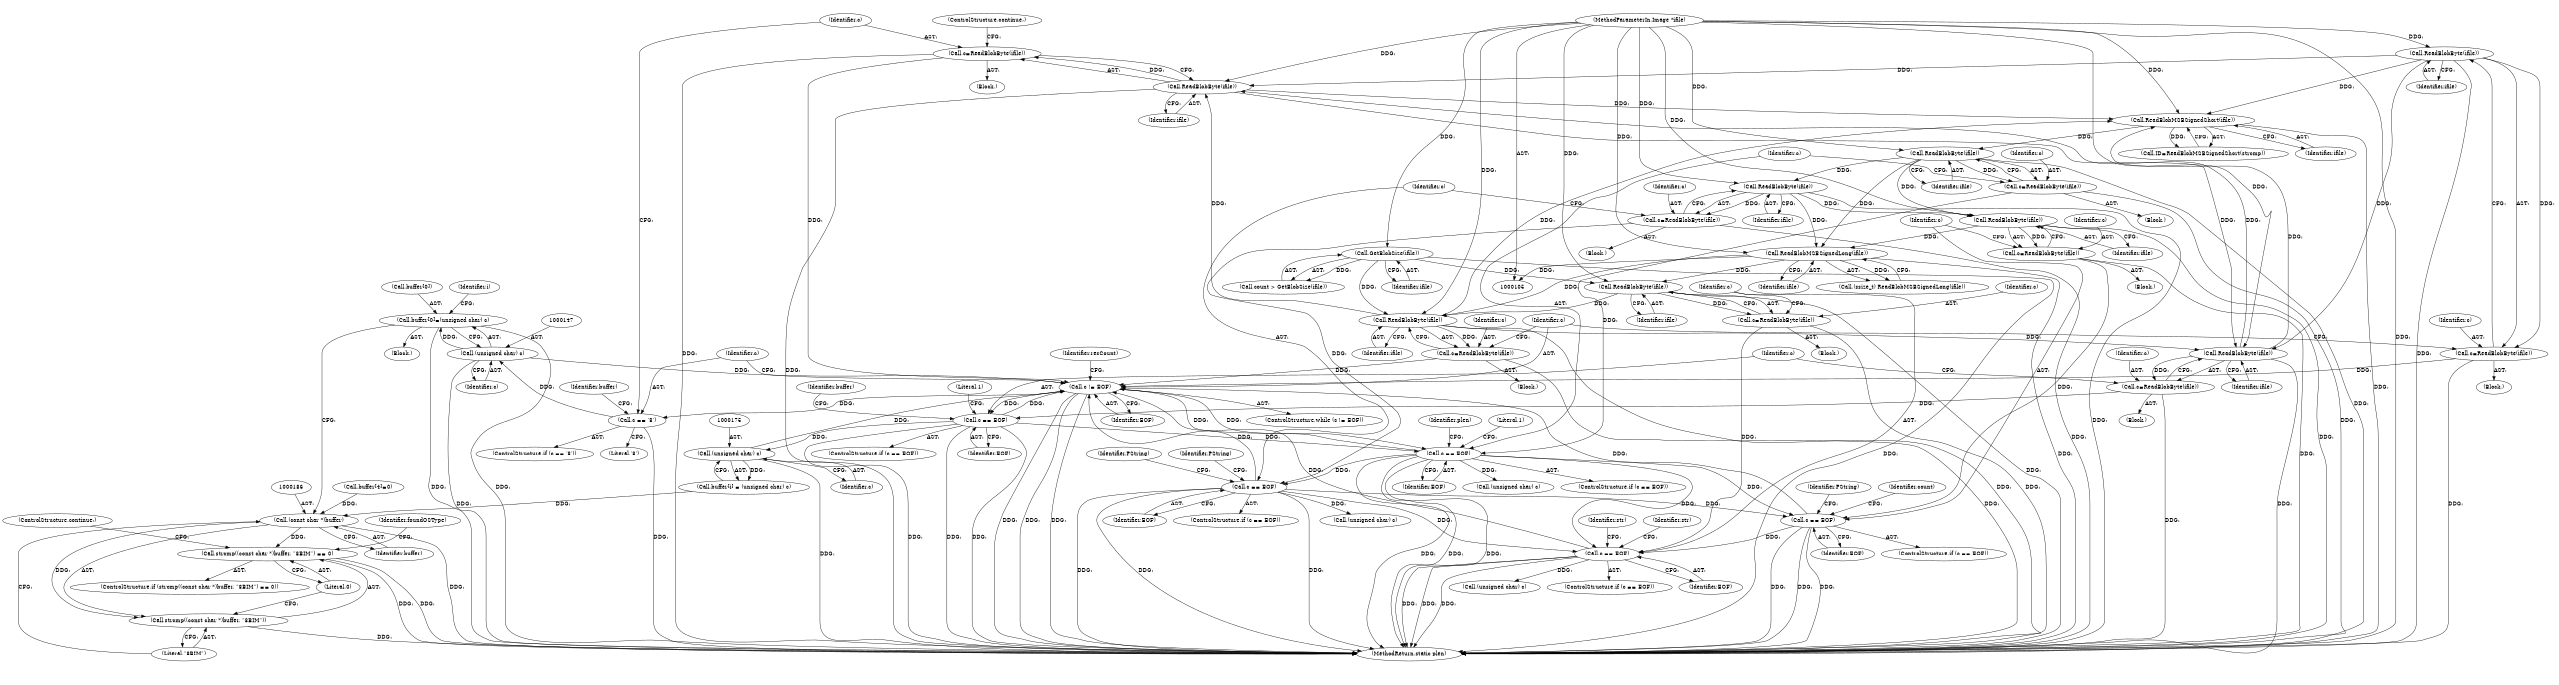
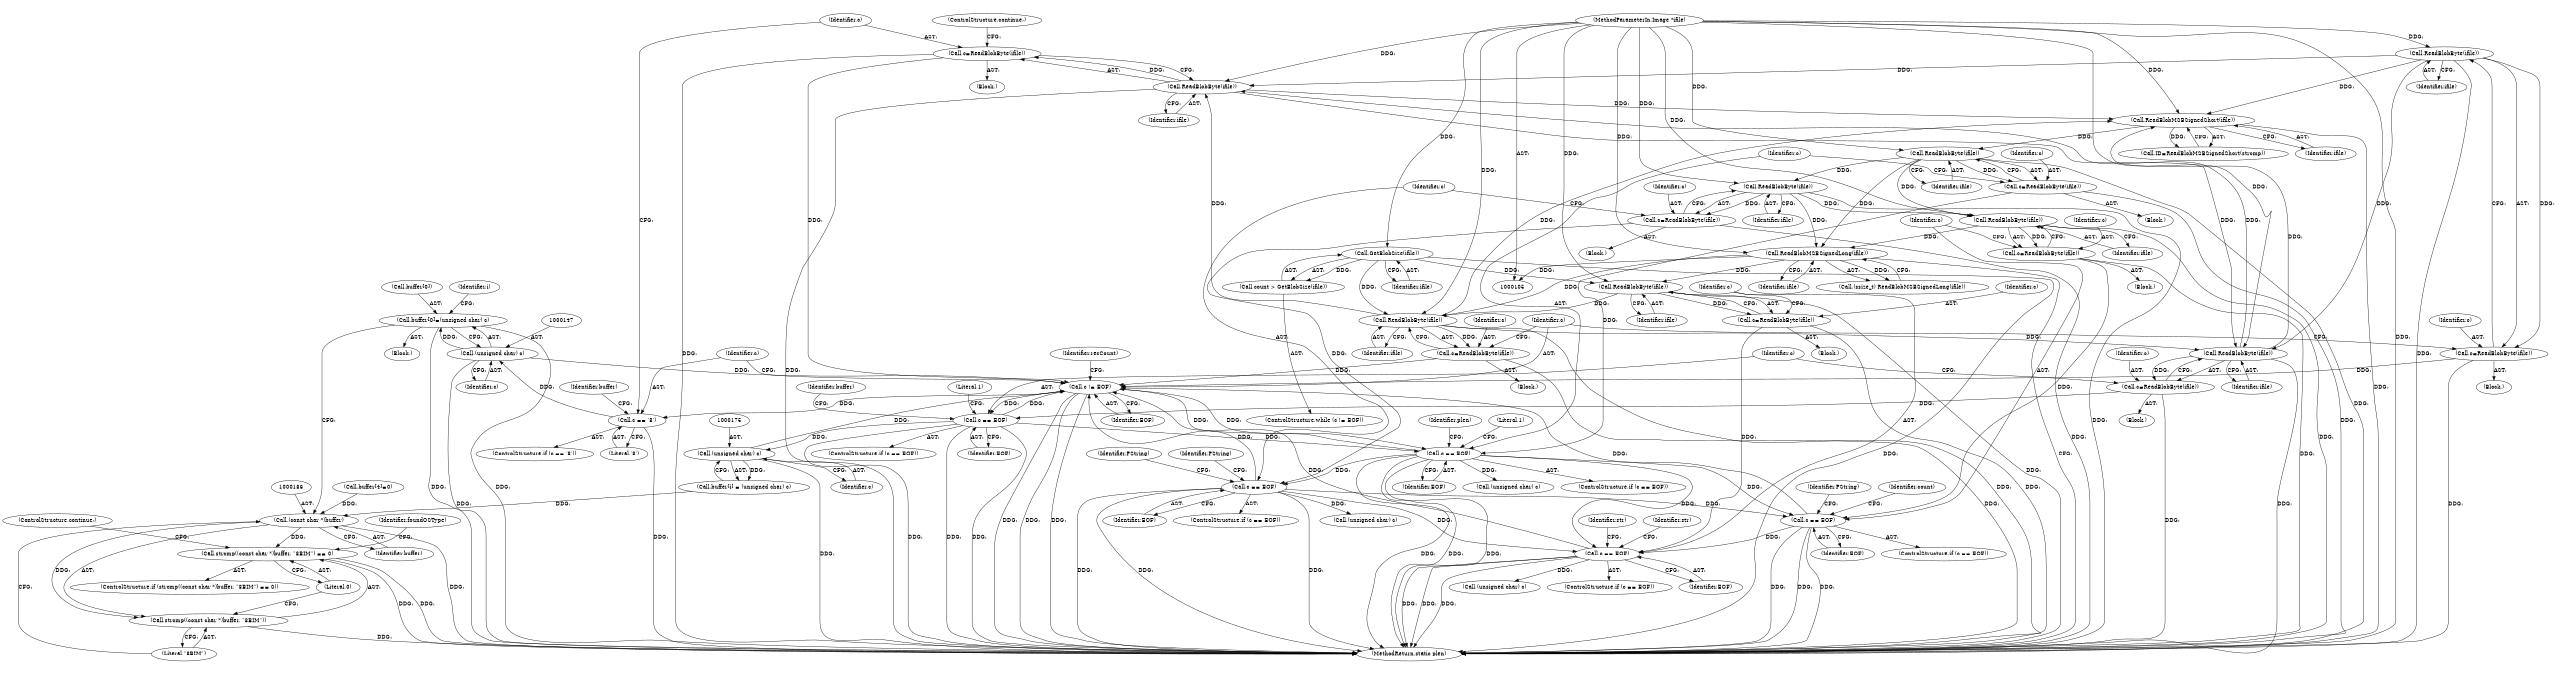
(1204, 398) -> (1289, 354)
none -> (612, 438)
(2066, 454) -> (2066, 454)
